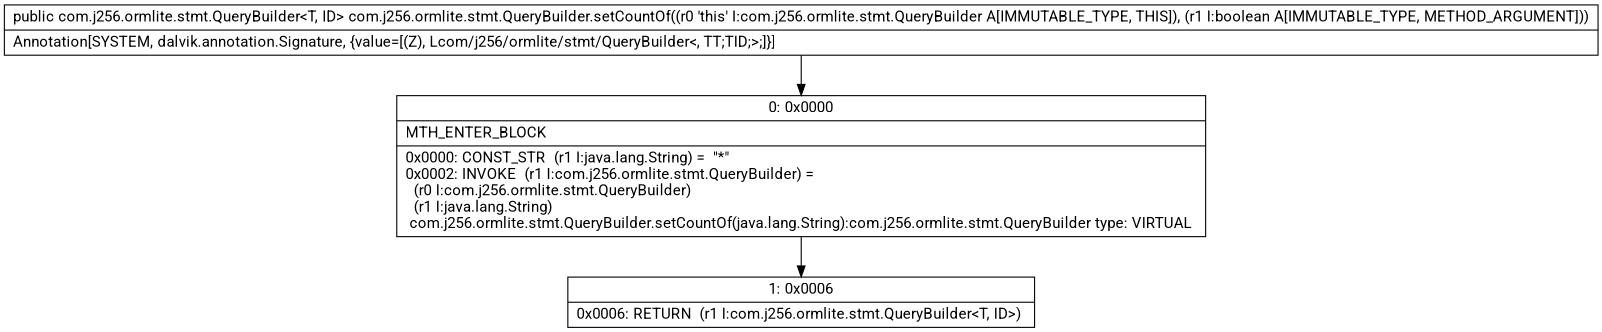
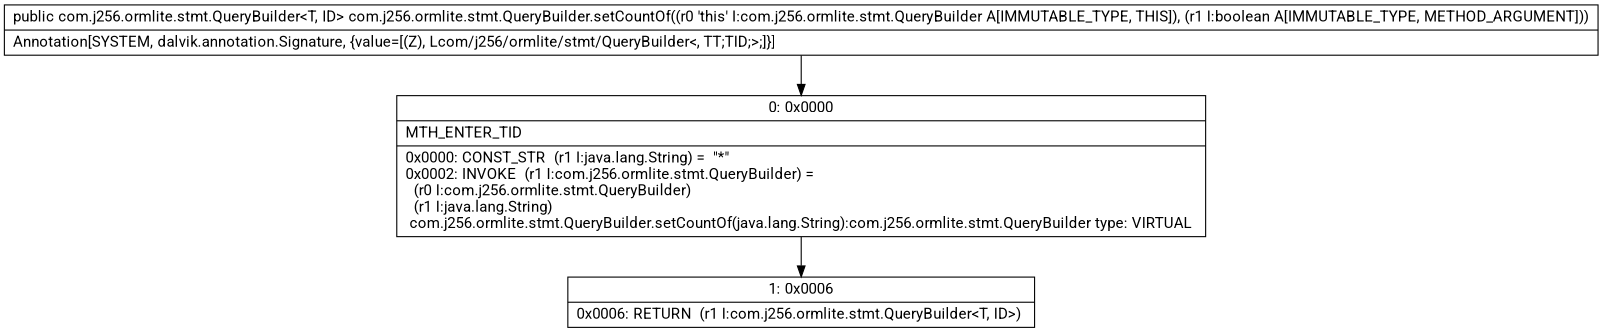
(477, 133) -> (464, 133)
